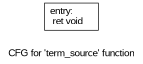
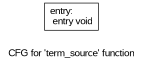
(67, 21) -> (71, 21)
